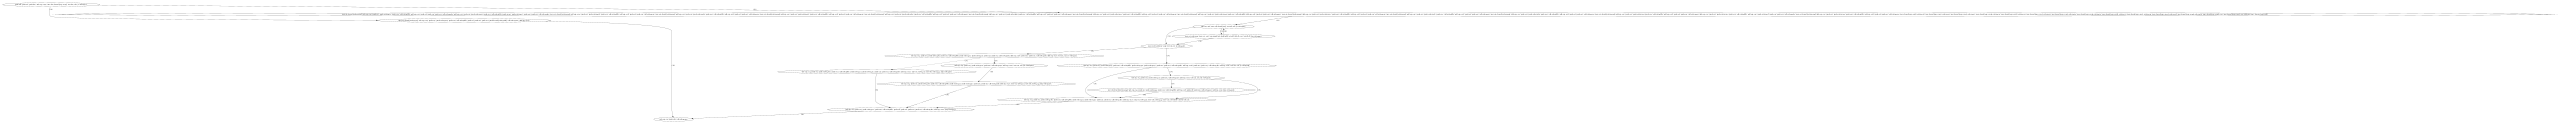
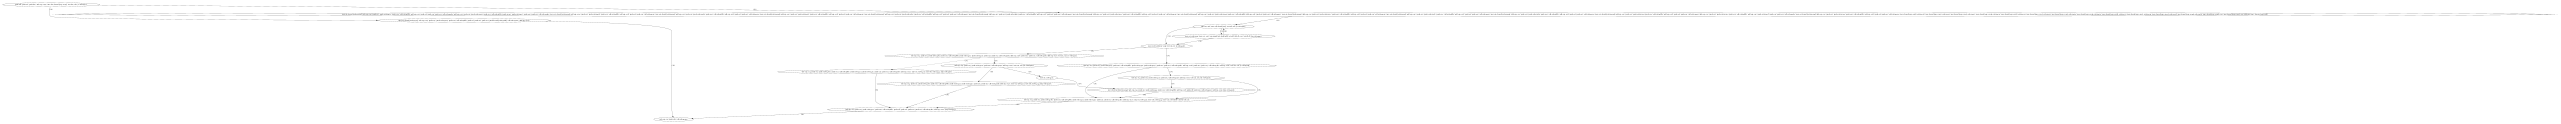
none -> (1047, 78)
